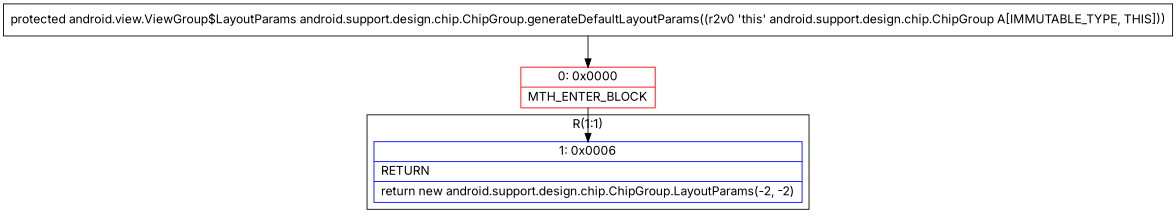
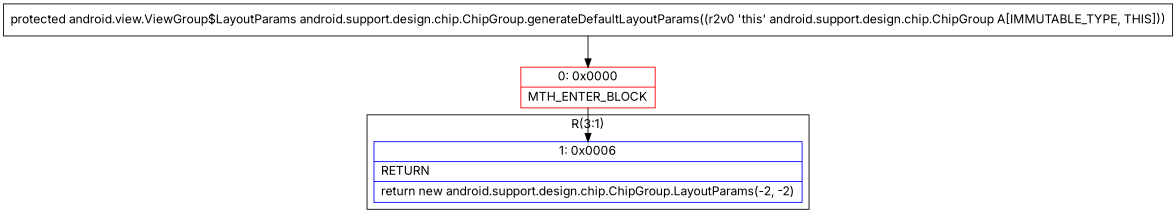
(588, 125) -> (588, 125)
